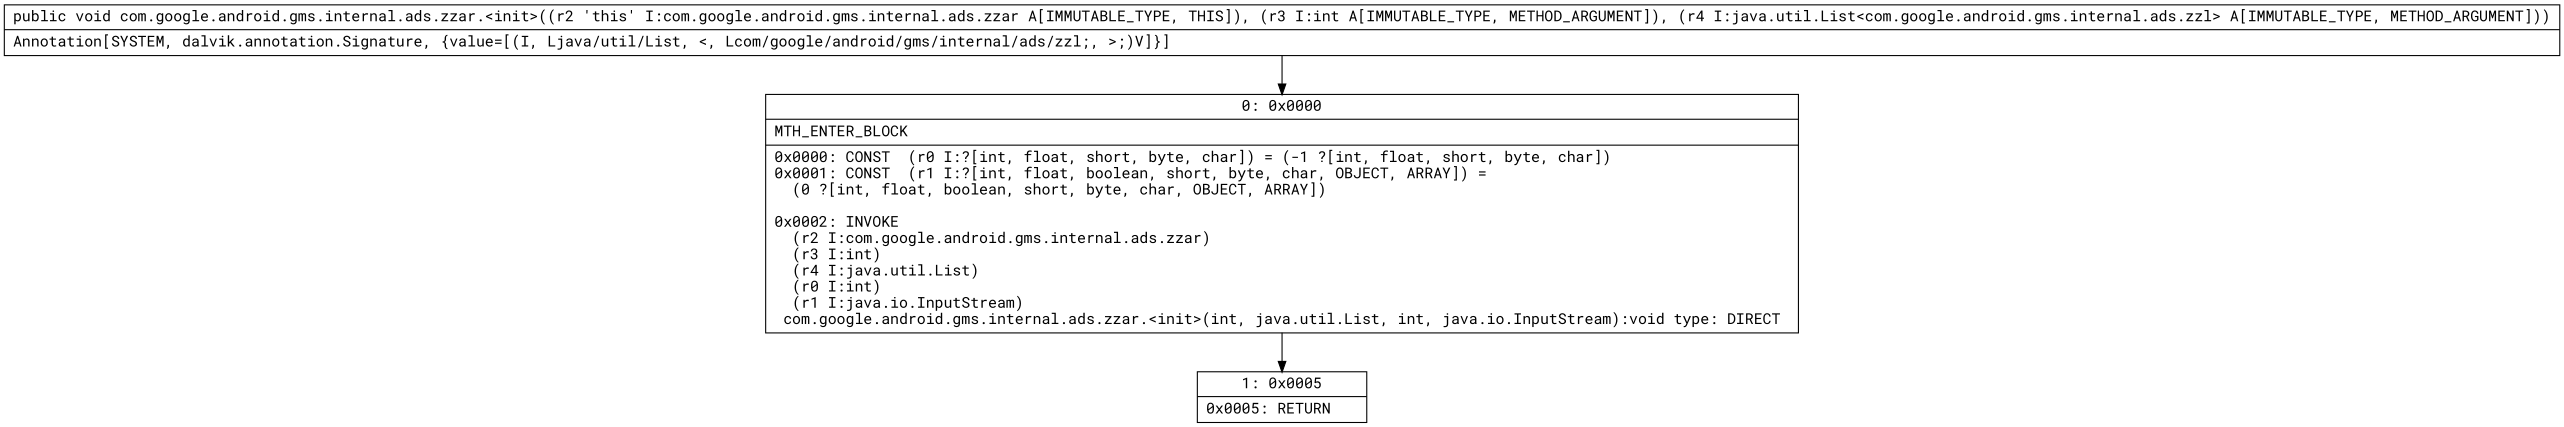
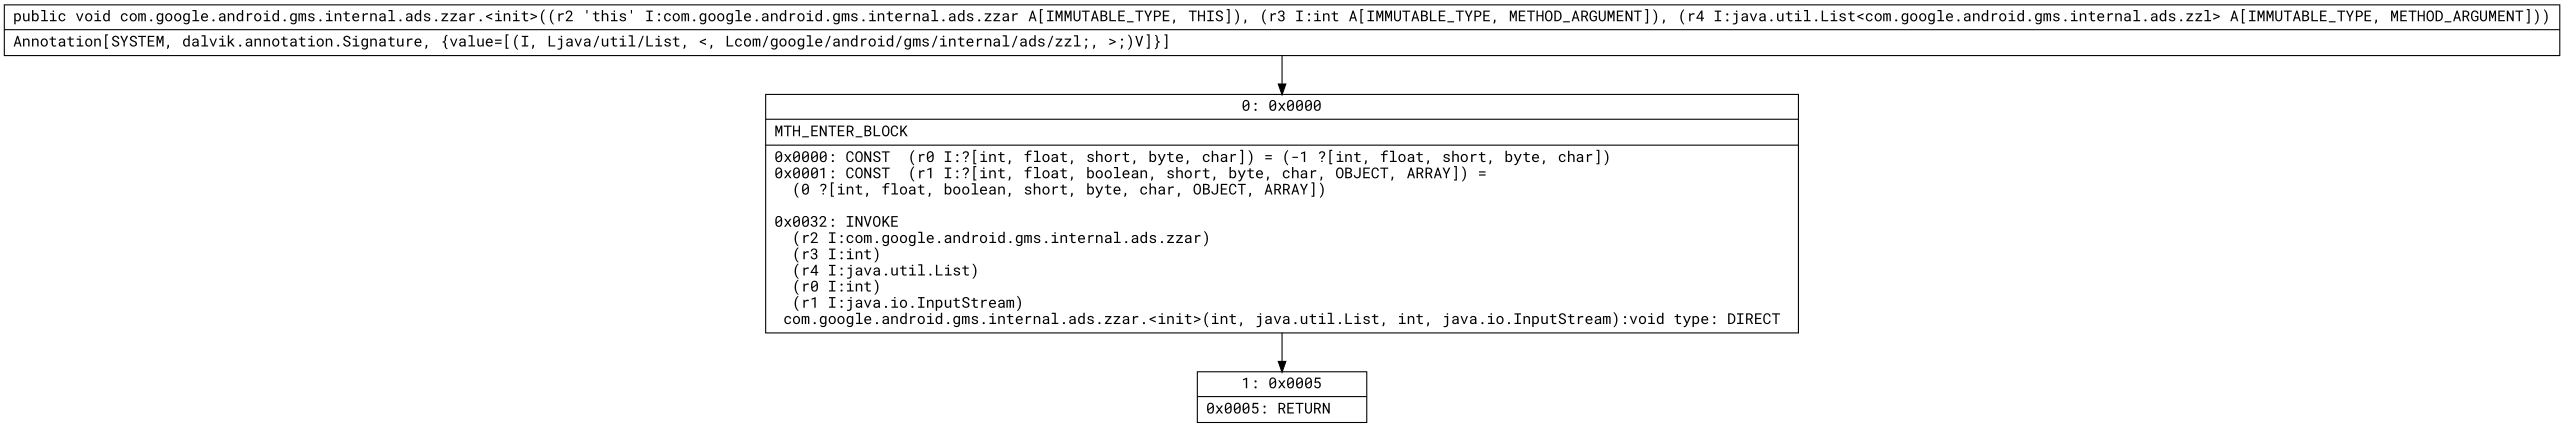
(846, 222) -> (846, 222)
